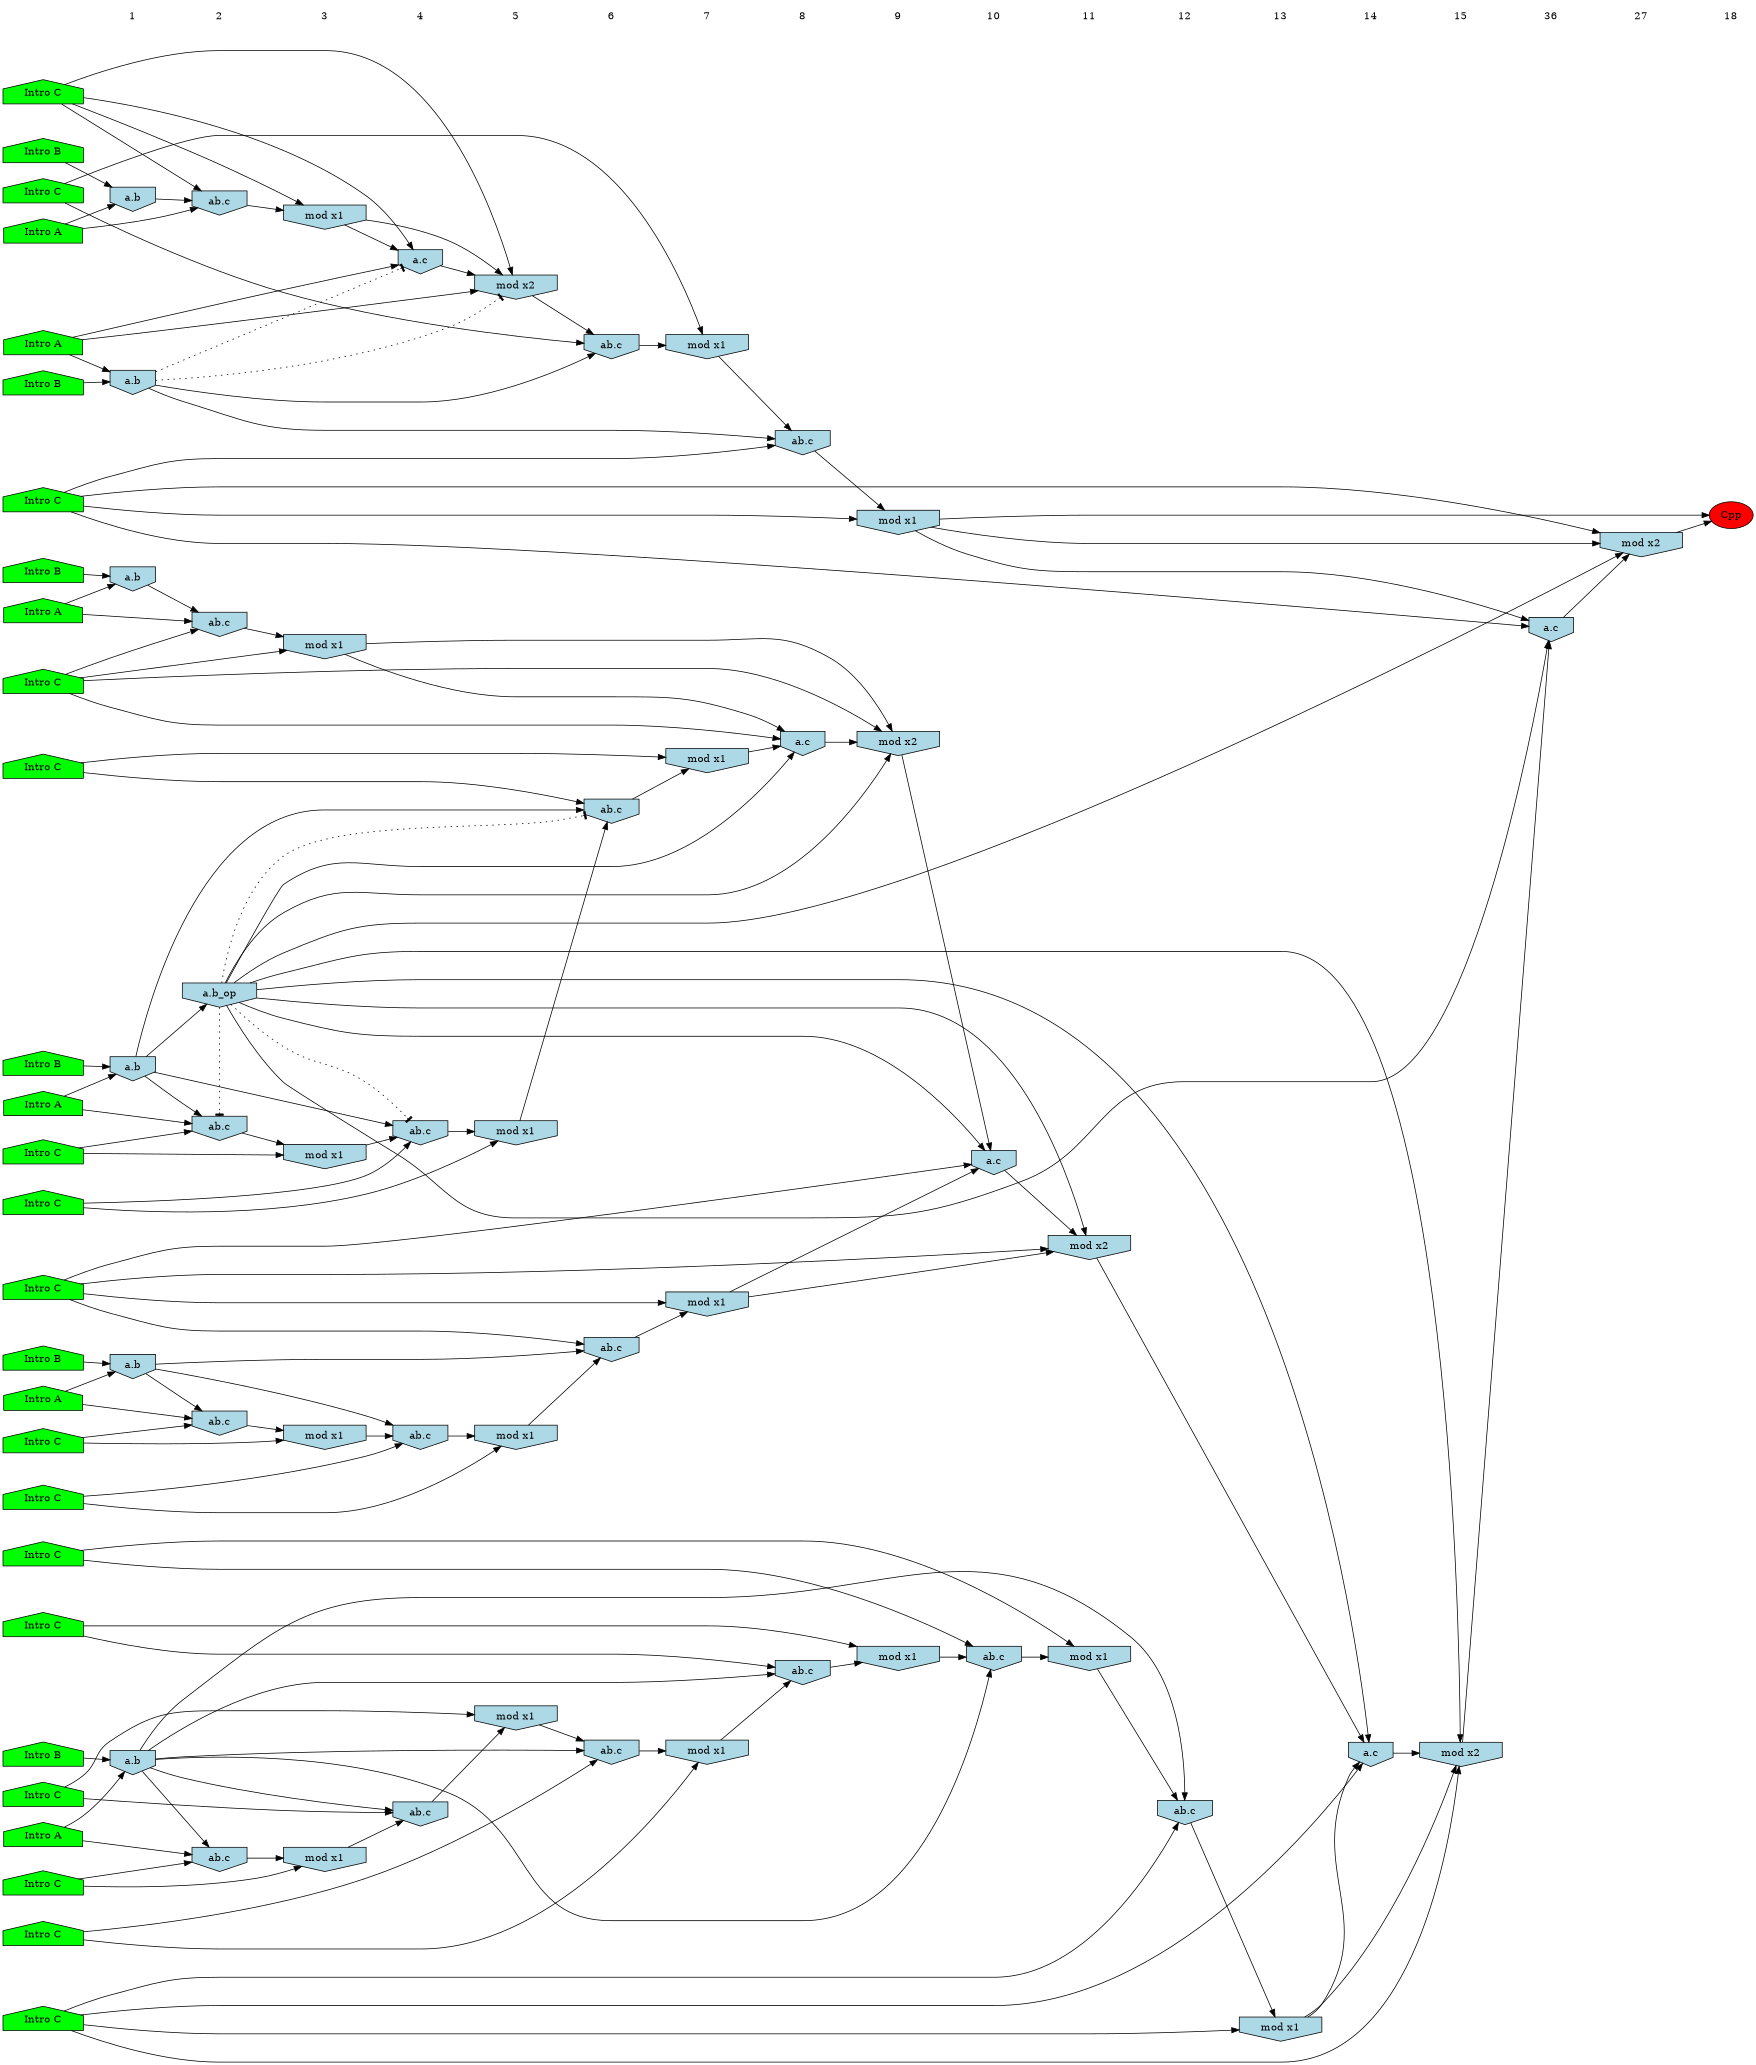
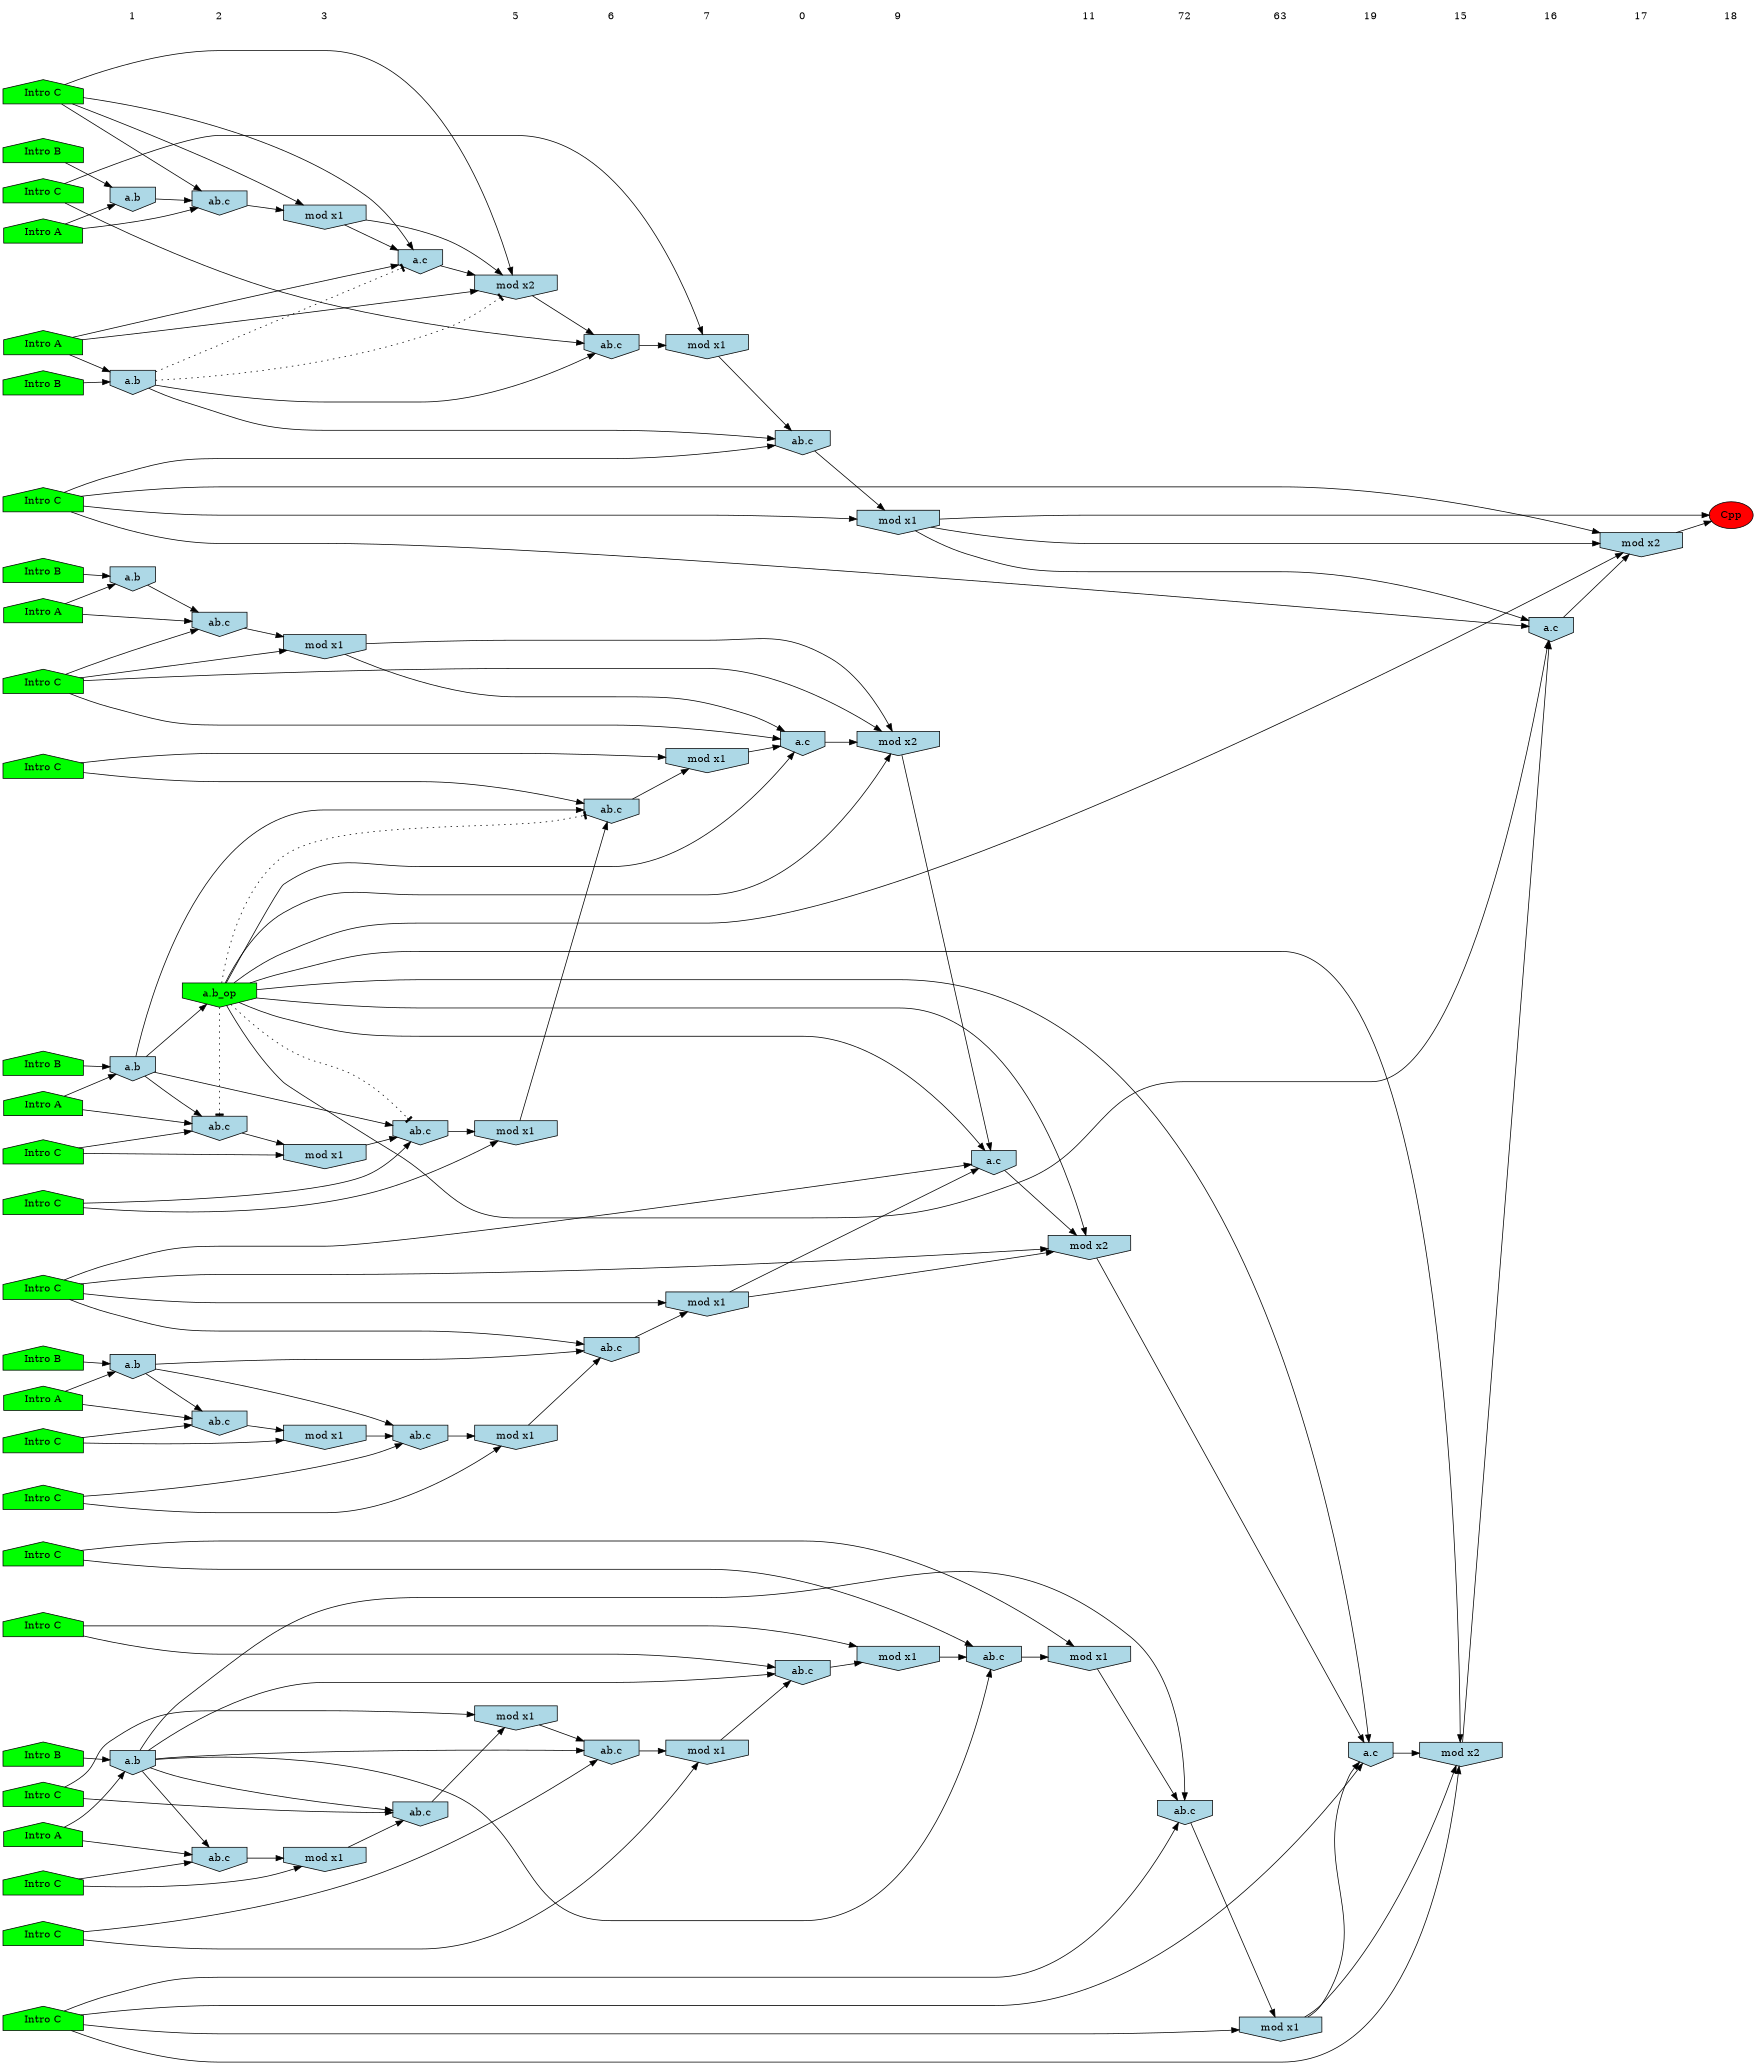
(420, 16) -> none
(803, 16) -> (803, 16)
(994, 16) -> none
(1185, 16) -> (1185, 16)
(1281, 16) -> (1281, 16)
(1371, 16) -> (1371, 16)
(1551, 16) -> (1551, 16)
(1641, 16) -> (1641, 16)
(220, 994) -> (220, 994)
